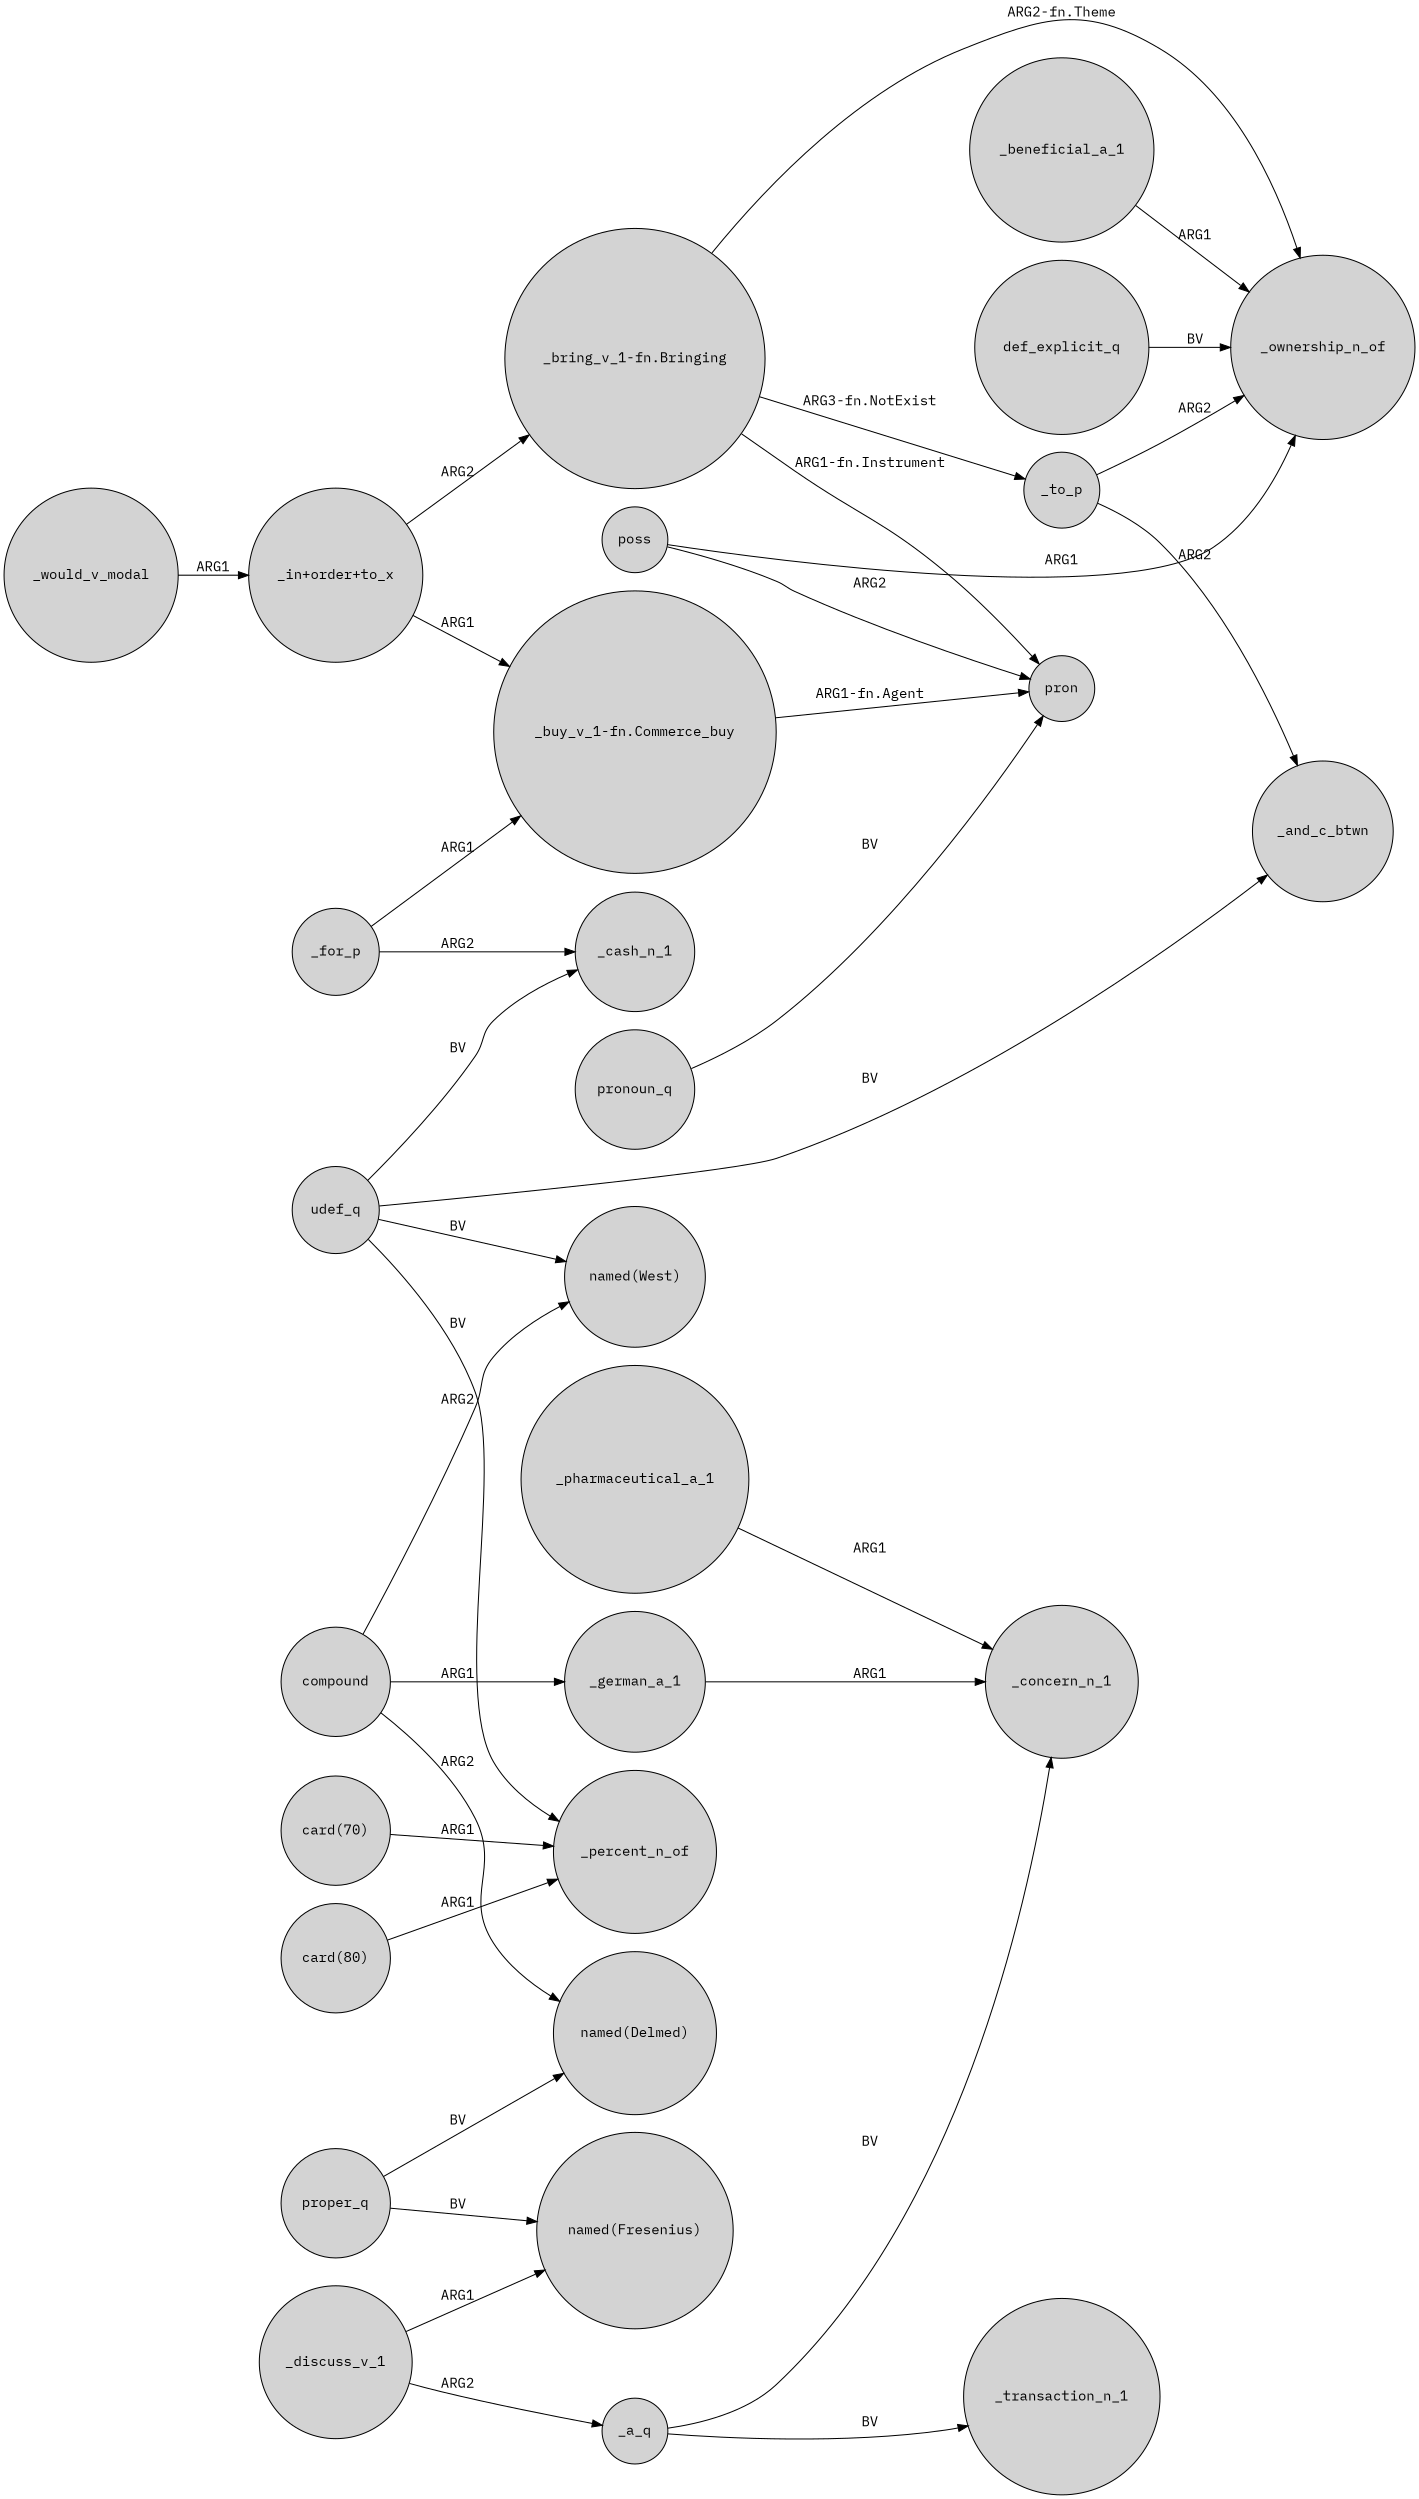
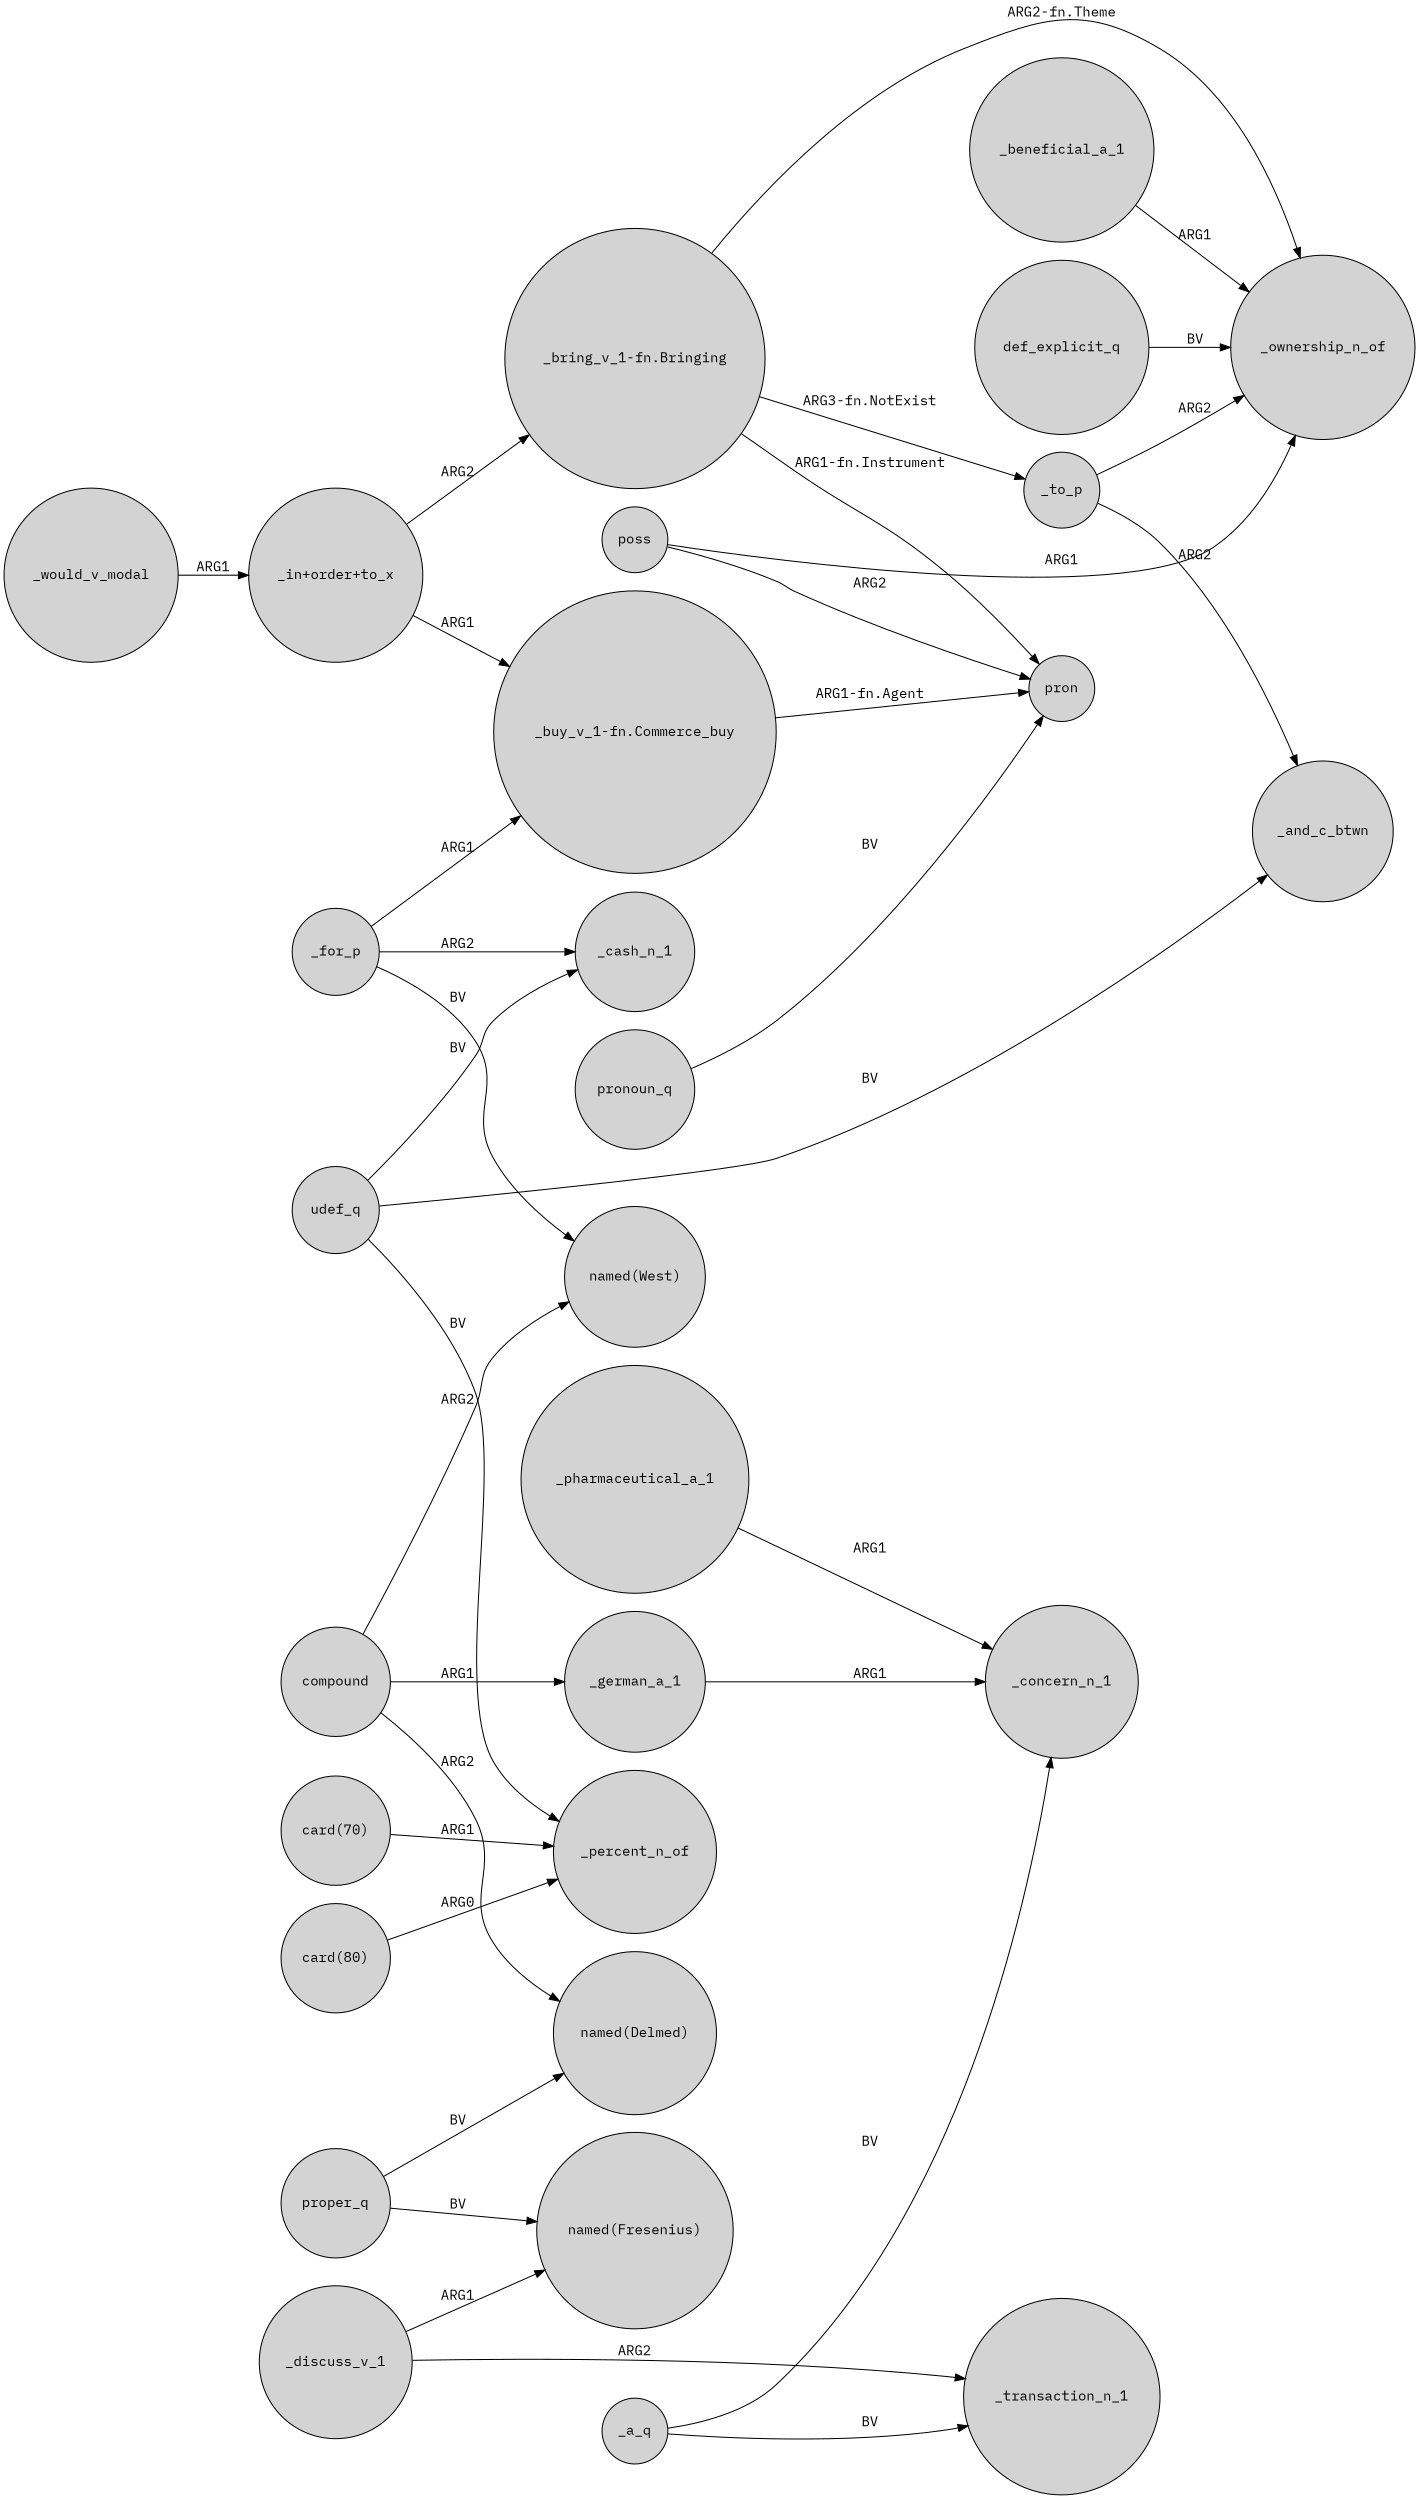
(467, 1239) -> (486, 1090)
(458, 1903) -> (458, 1903)
(500, 2405) -> (684, 2361)
